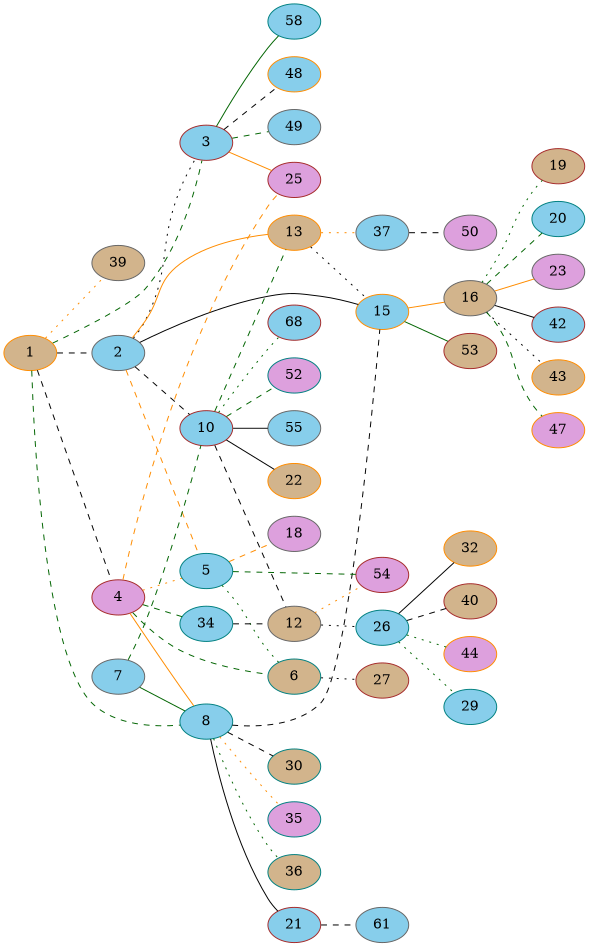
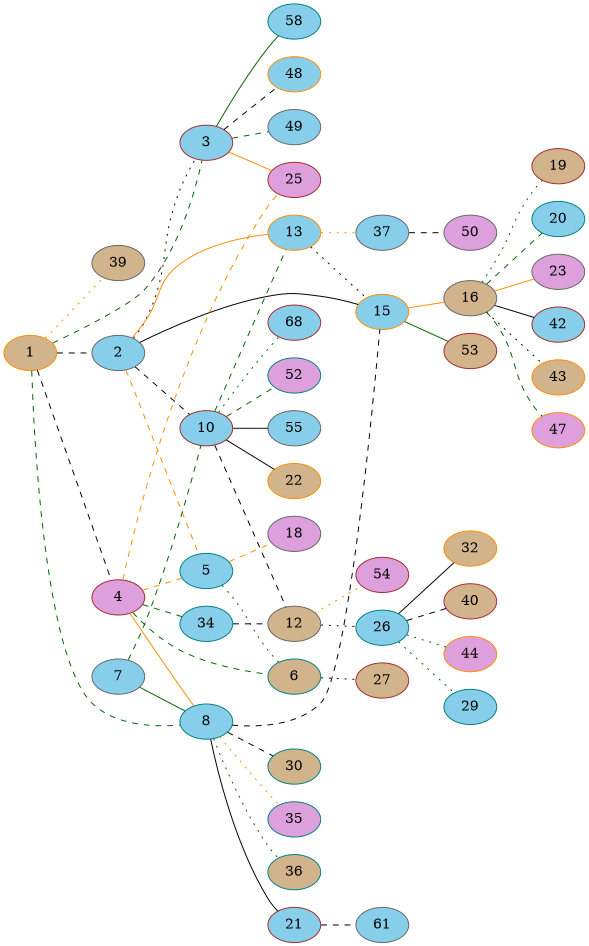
(294, 233) -> (294, 233)
(294, 573) -> none
(166, 583) -> (166, 583)
